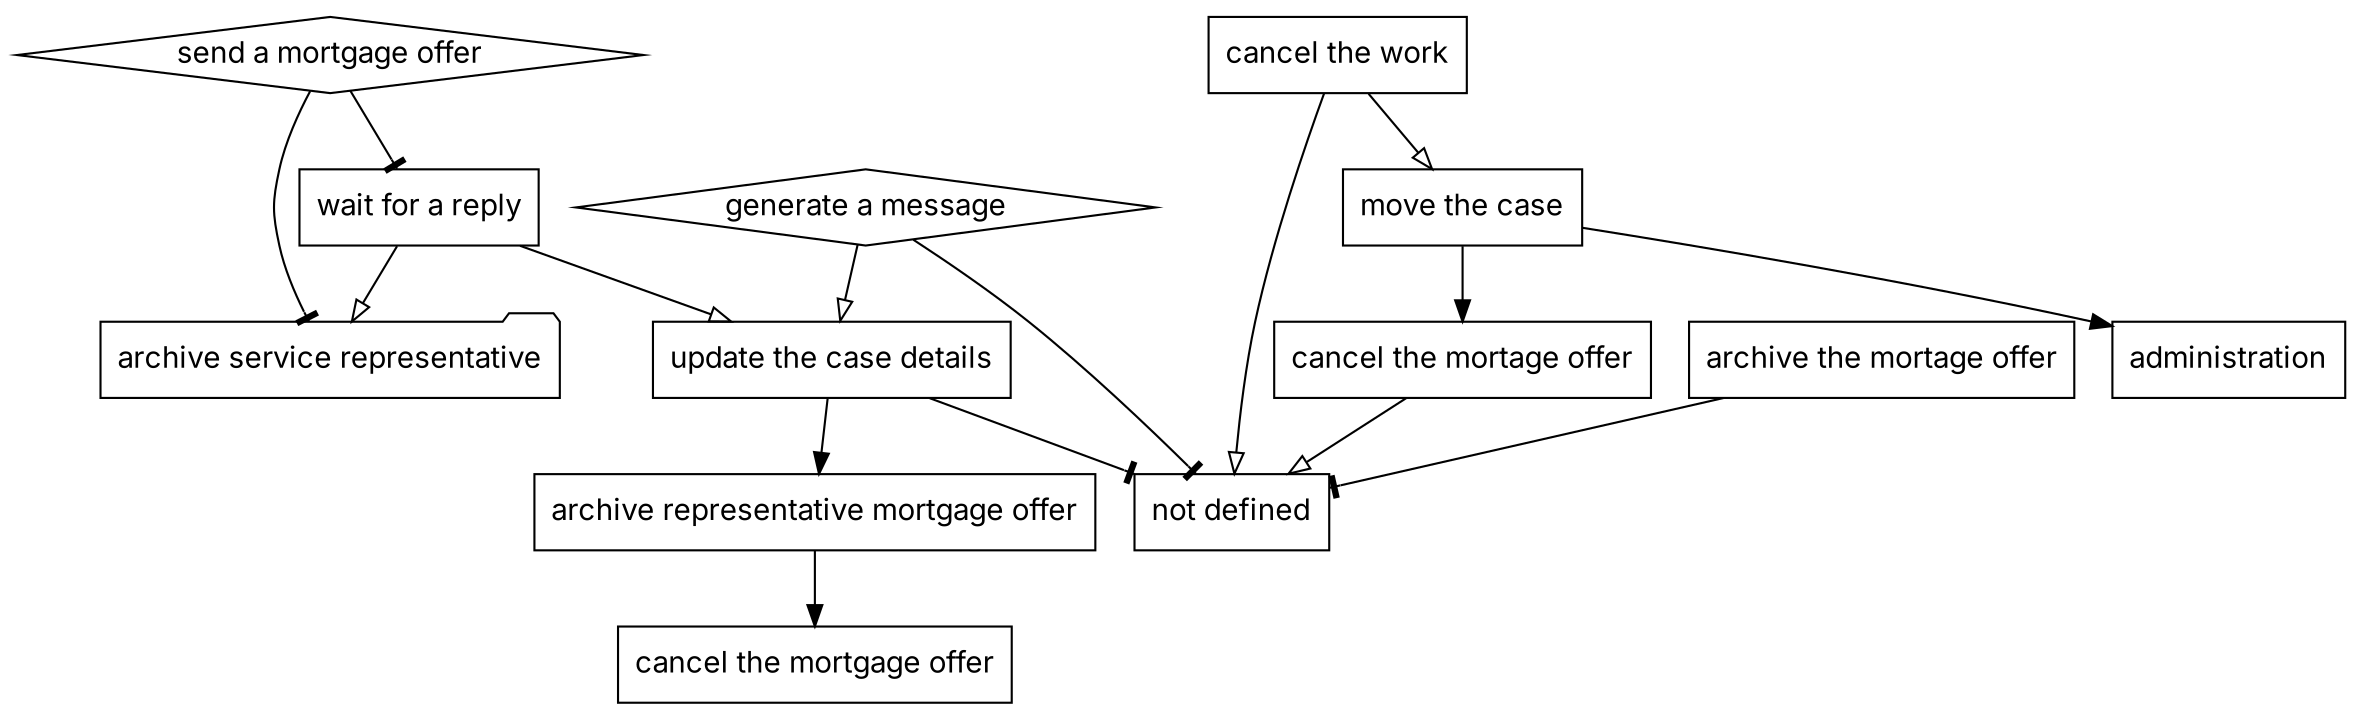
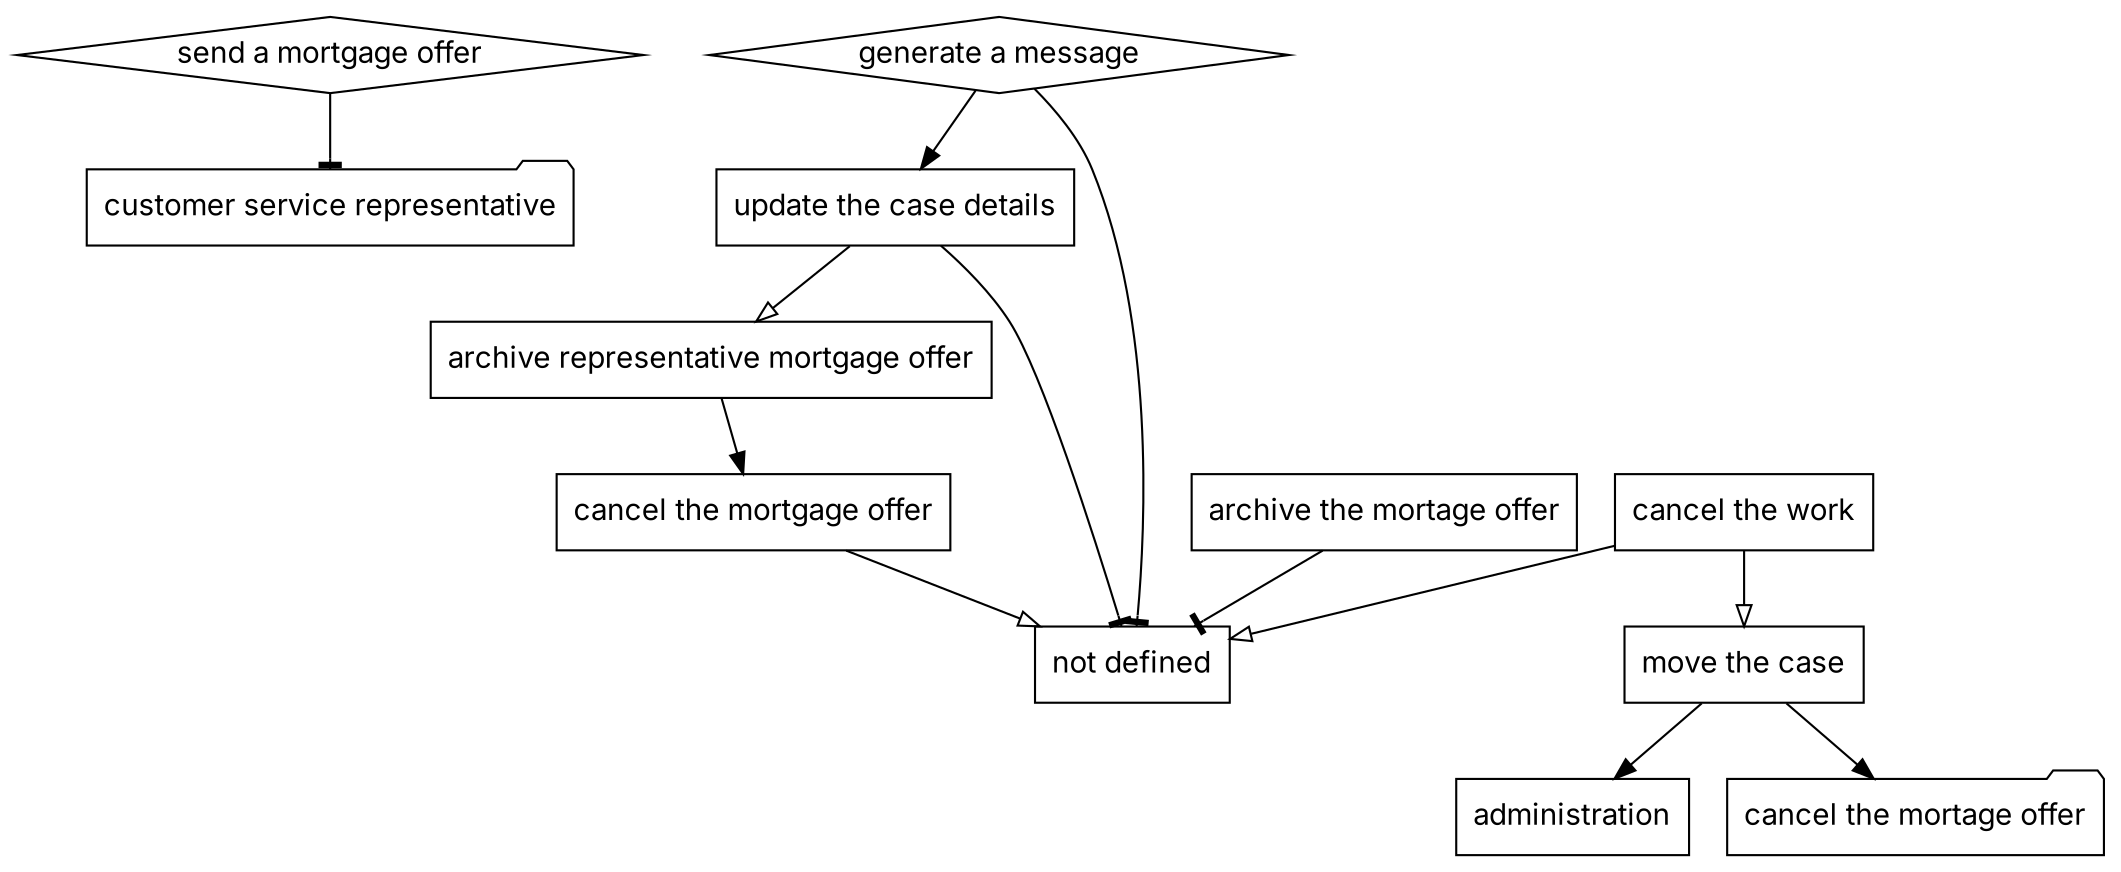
(419, 207) -> none
(851, 272) -> (954, 121)
(330, 360) -> (330, 207)
(1463, 360) -> (1916, 817)
(825, 426) -> (811, 277)
(1357, 430) -> (933, 585)
